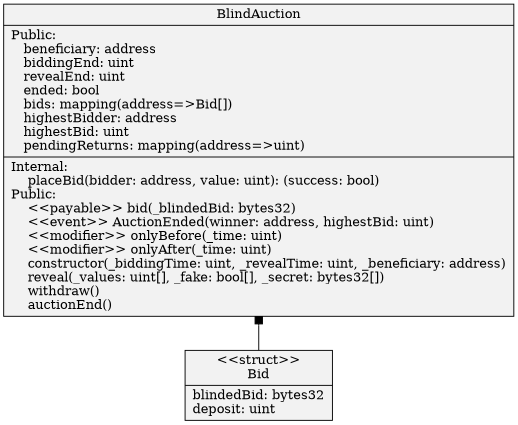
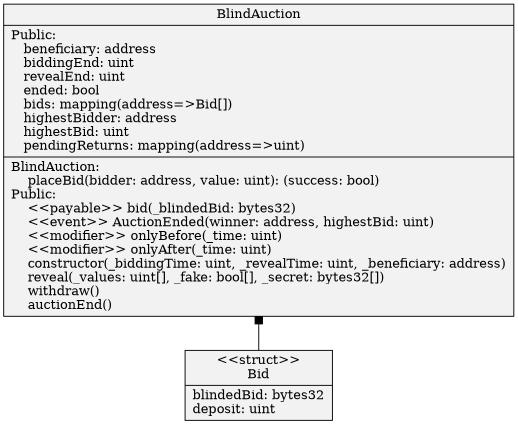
(40, 167) -> (56, 167)
